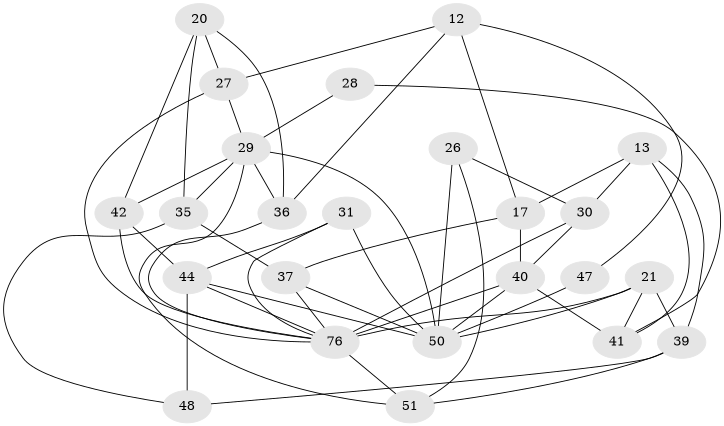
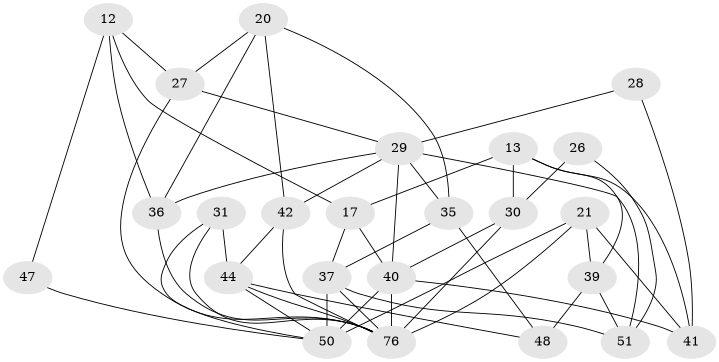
(387, 206) -> (396, 213)
(445, 245) -> none
(373, 374) -> (474, 313)
